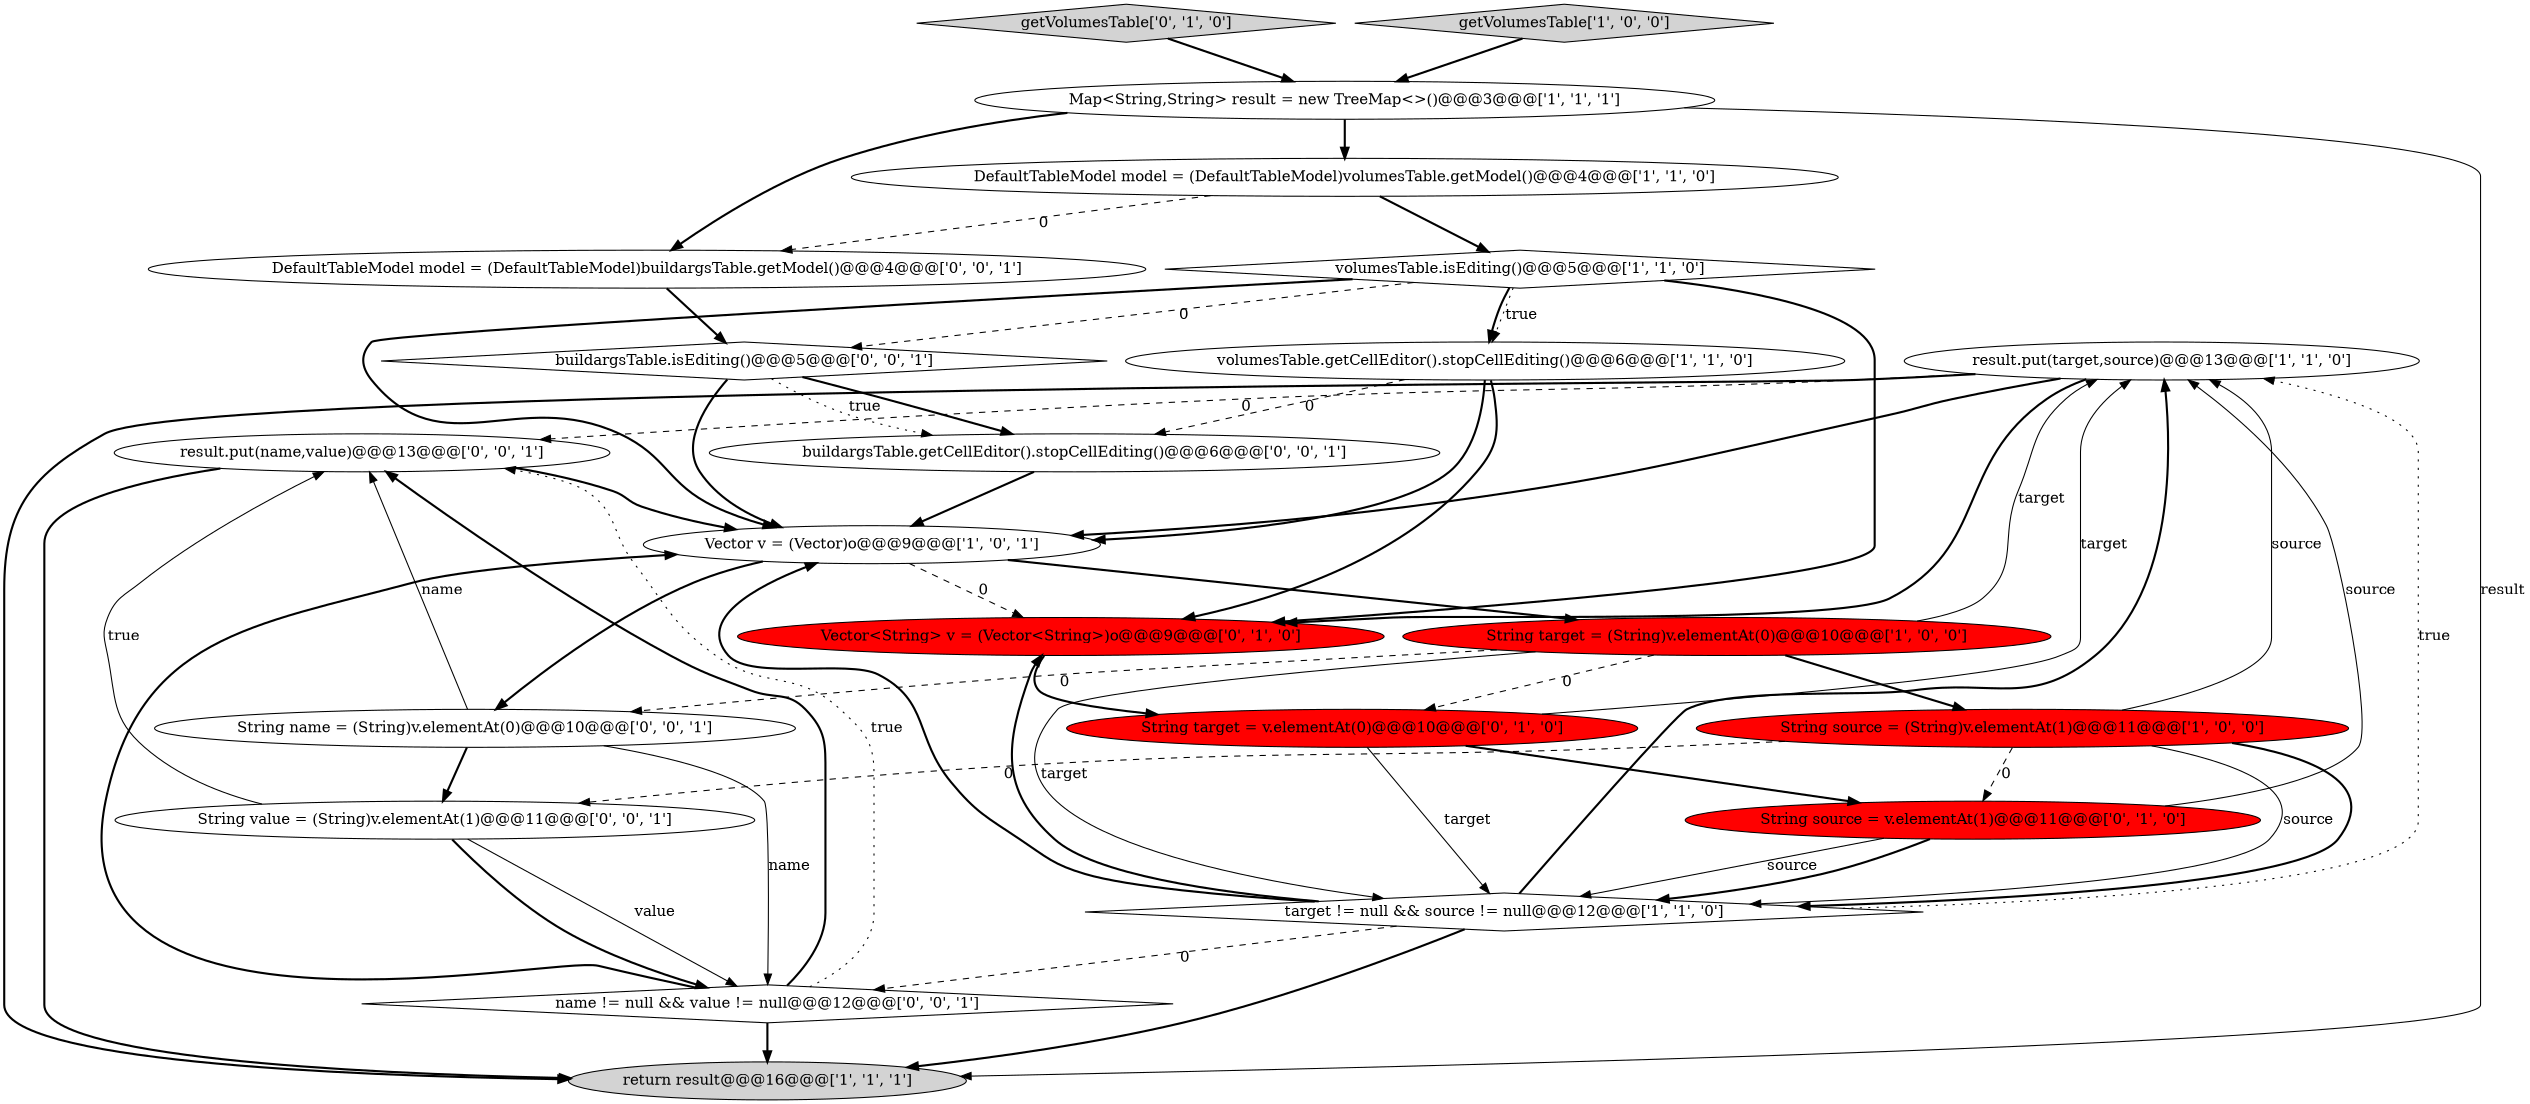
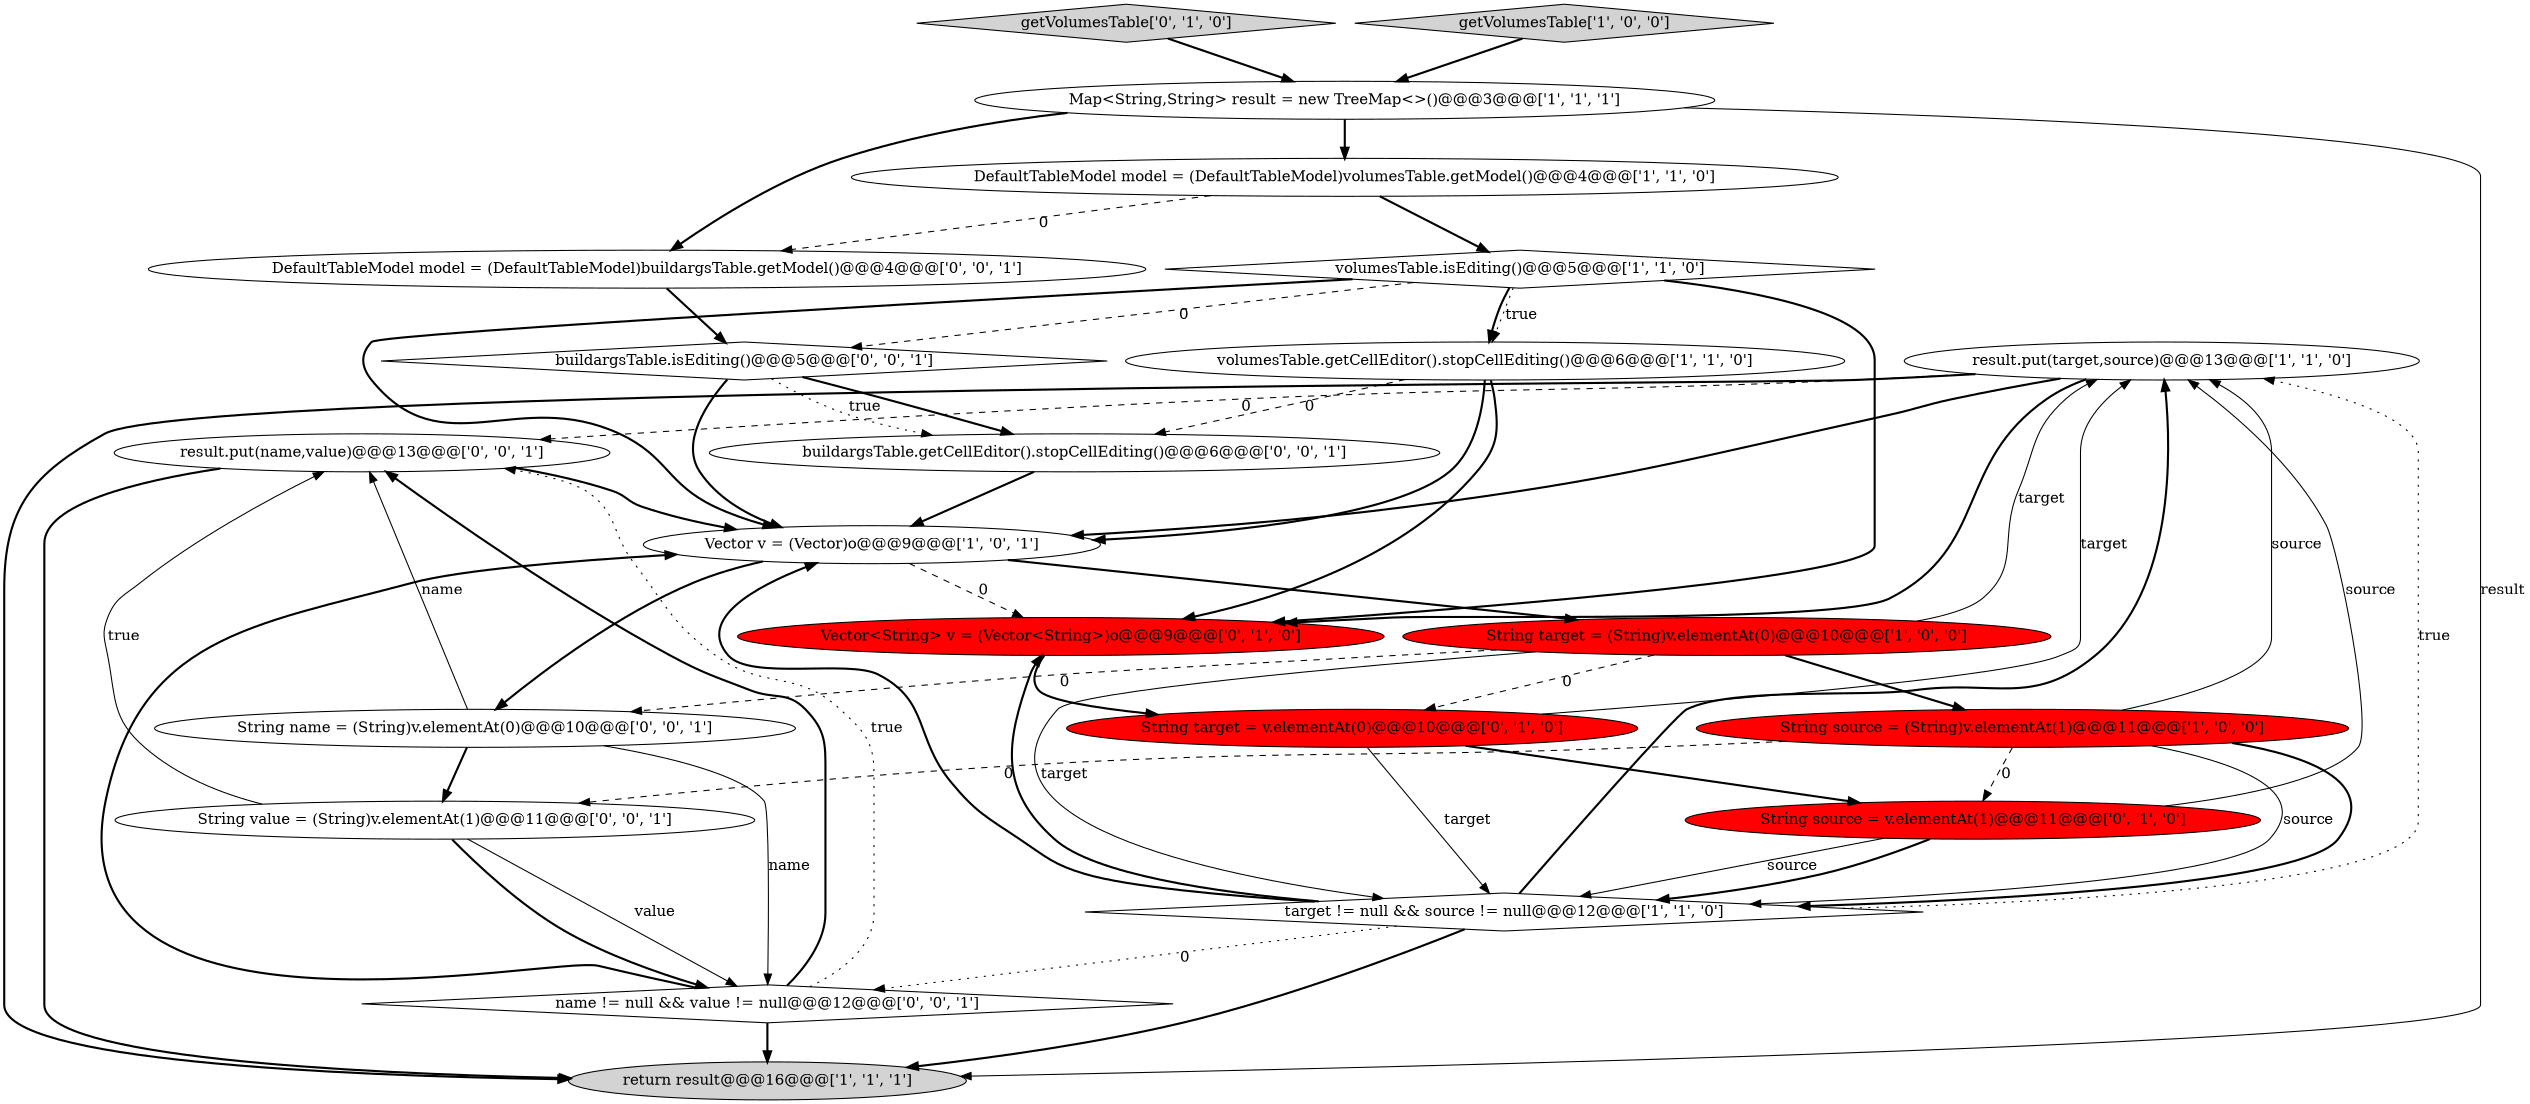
(1141, 957) -> (1141, 957)
